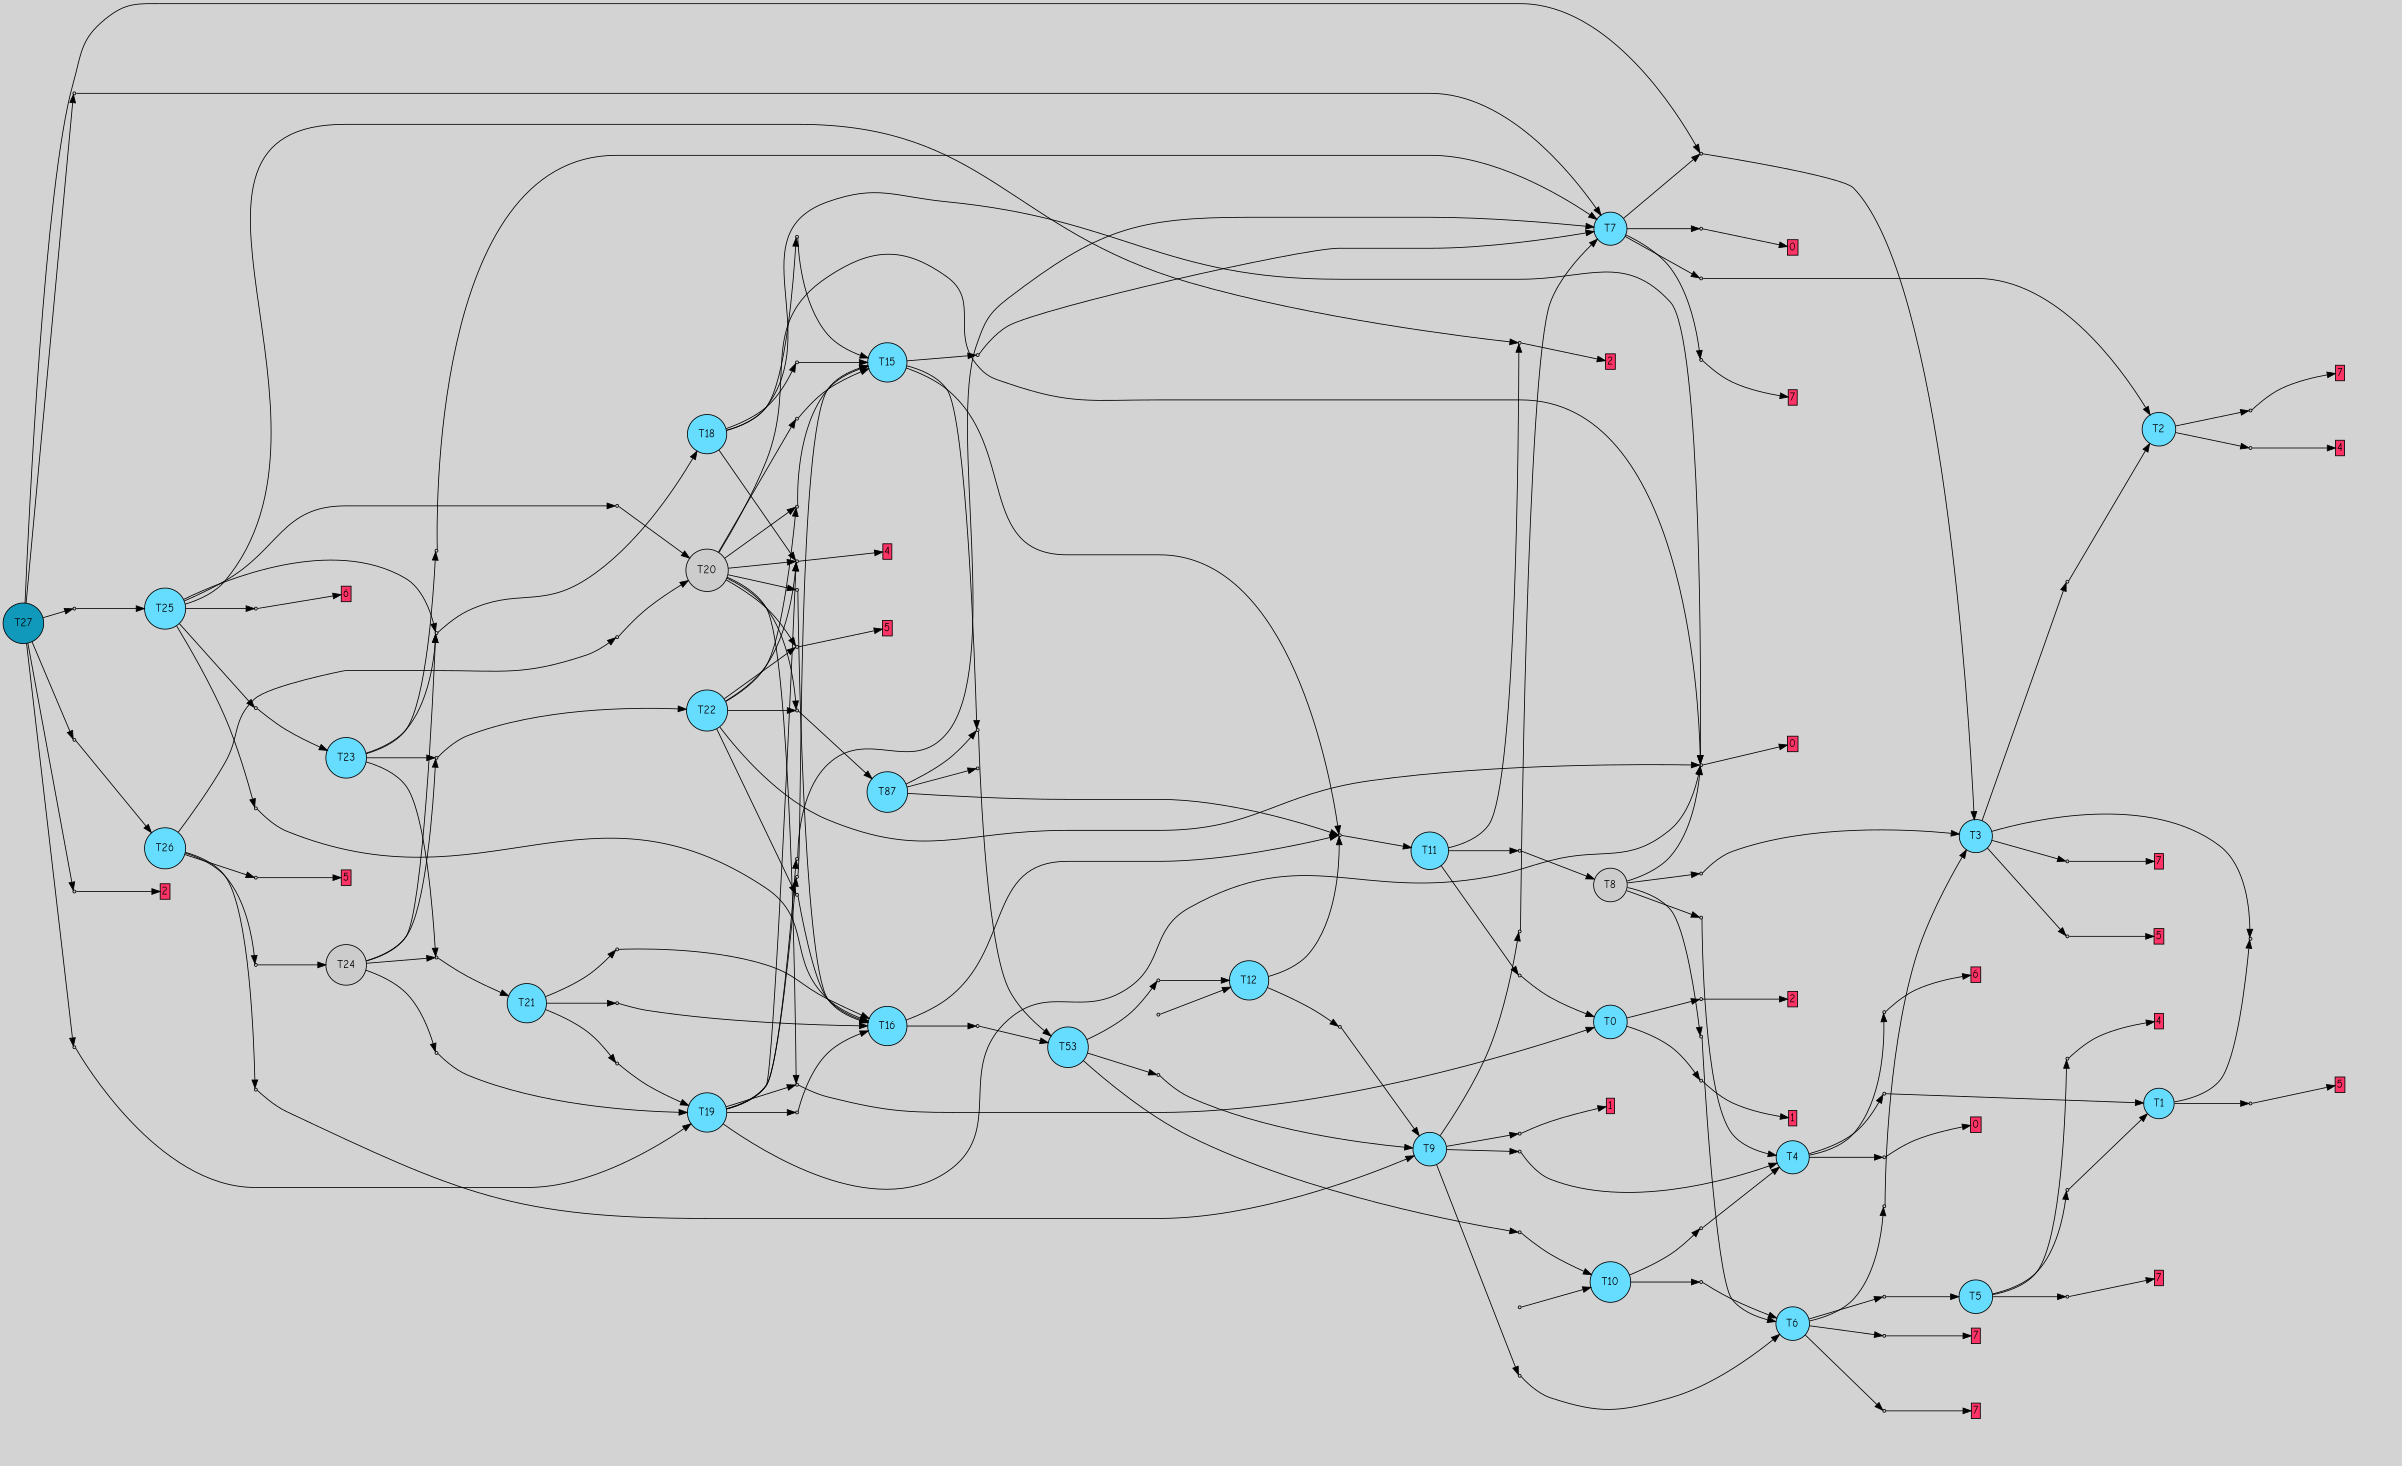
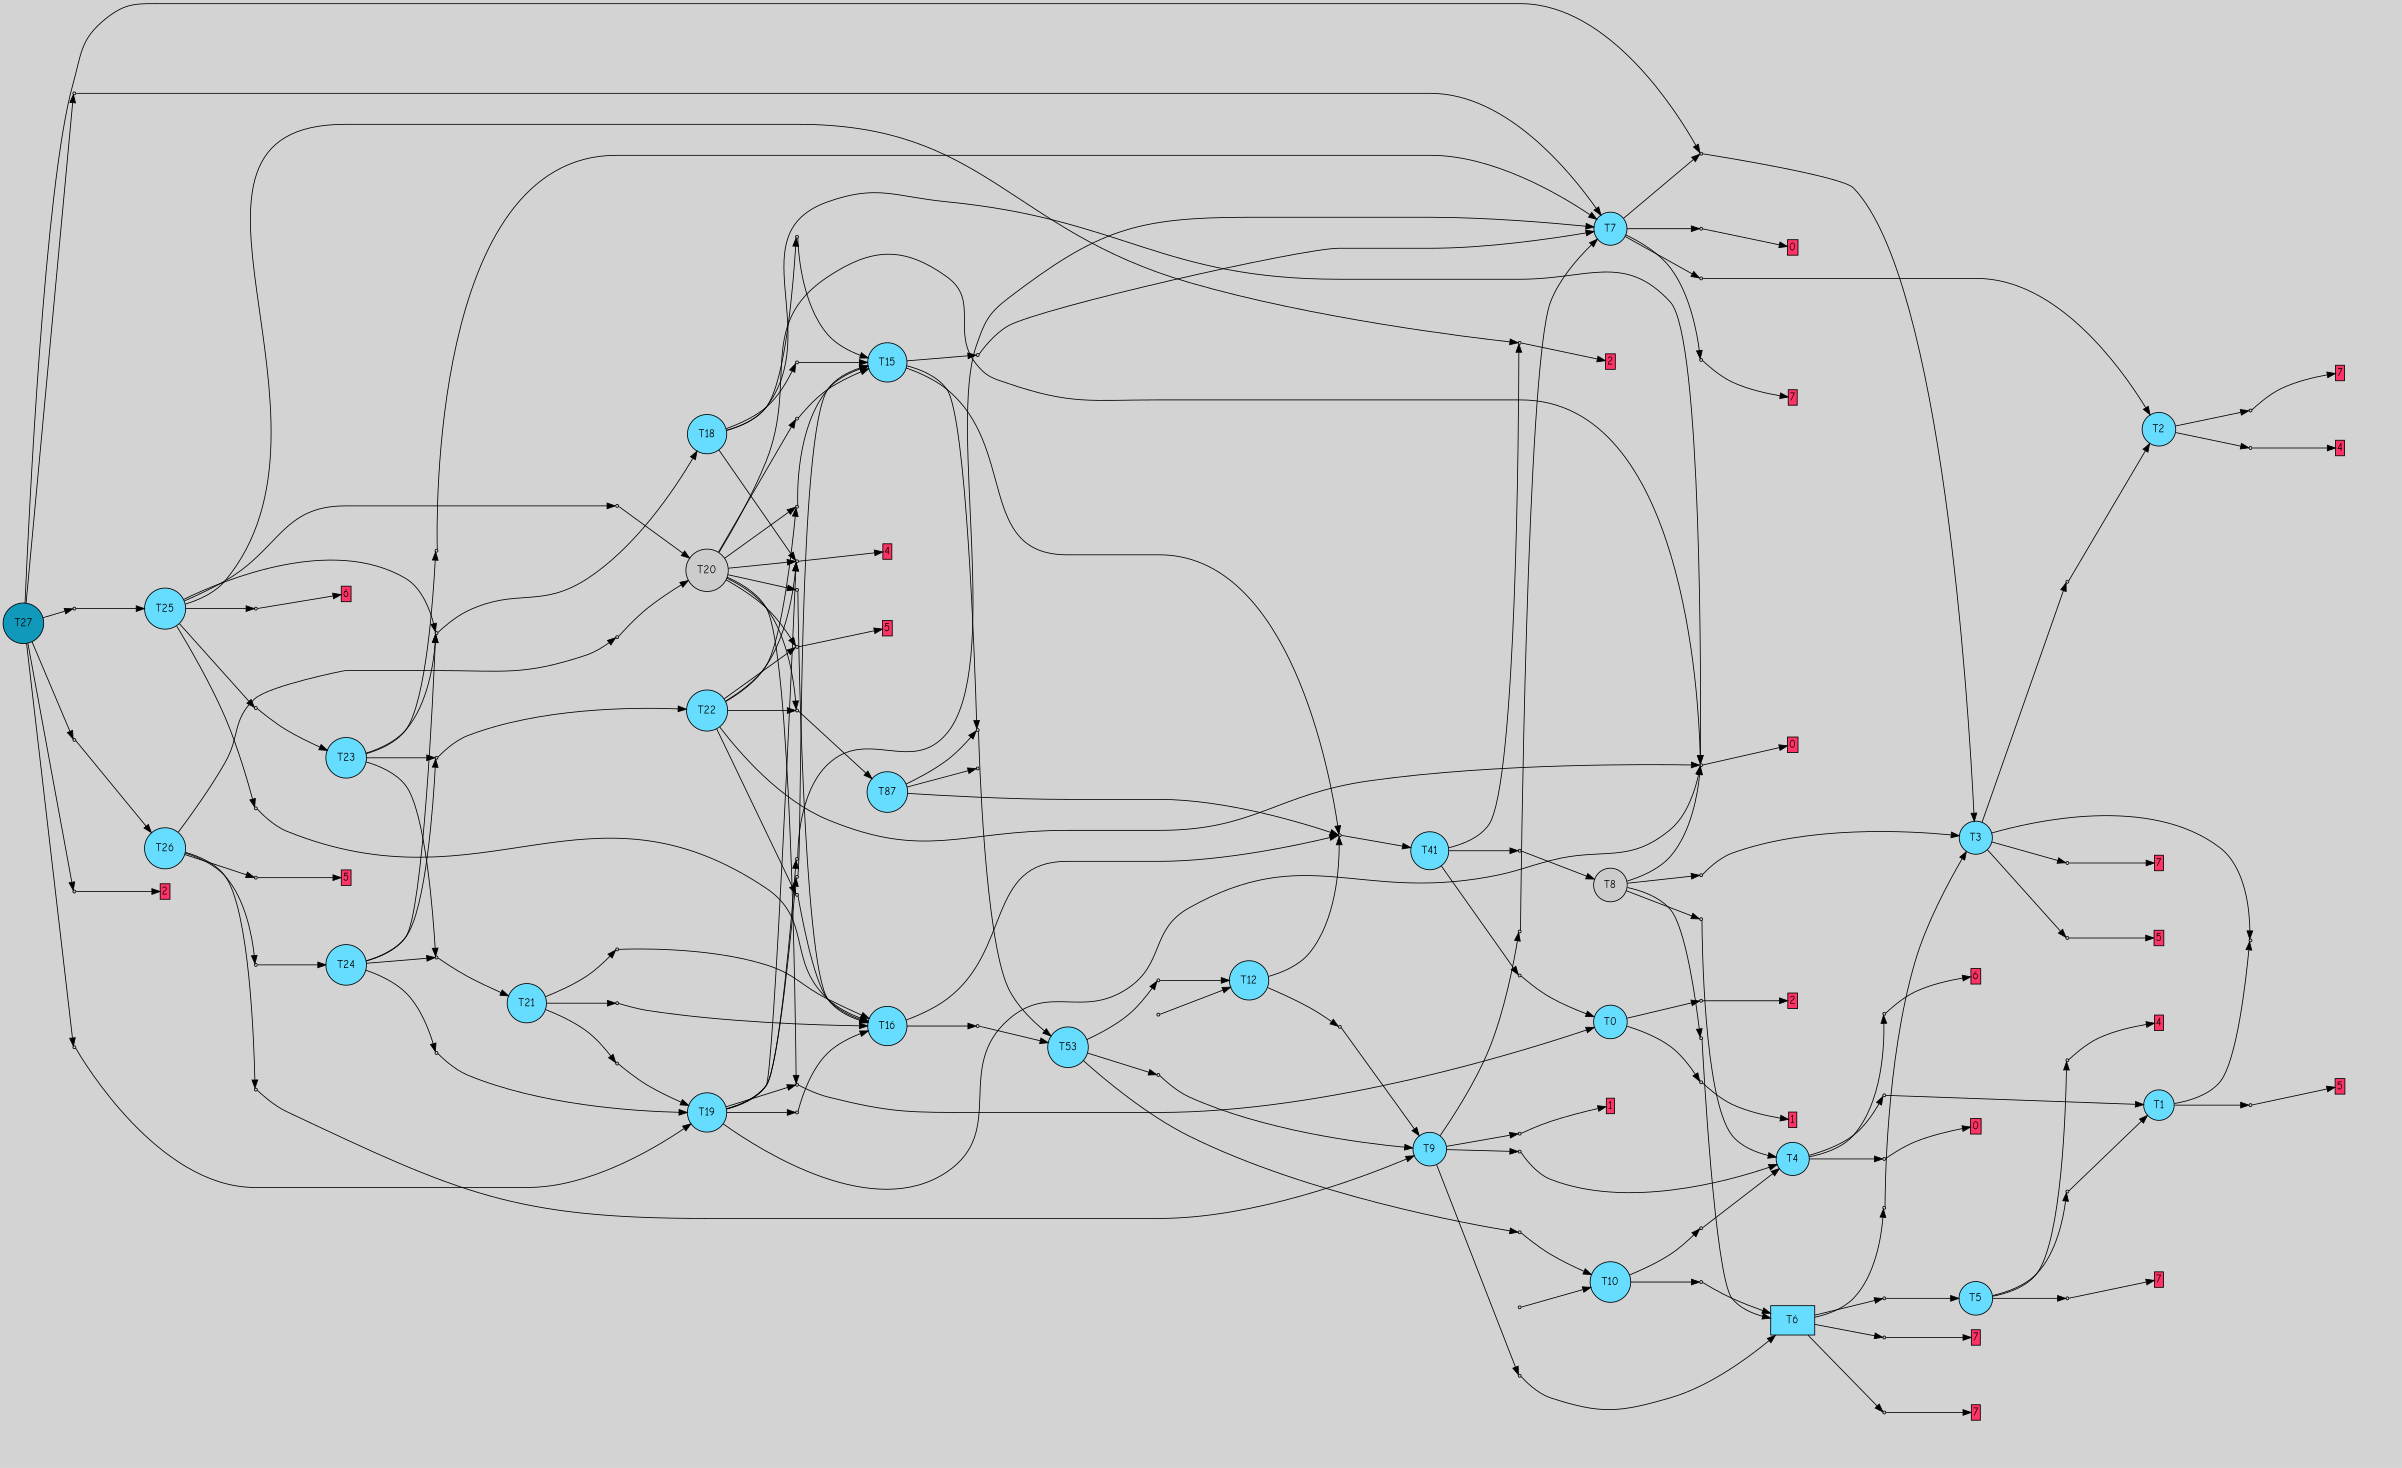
(1430, 851) -> (1430, 851)
(346, 965) -> (346, 965)
(1793, 1324) -> (1793, 1320)
